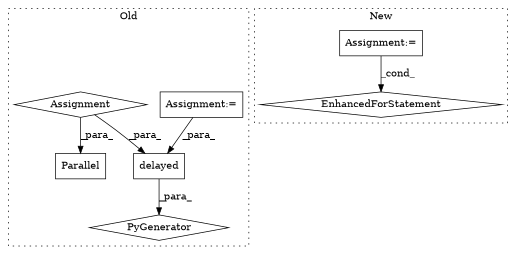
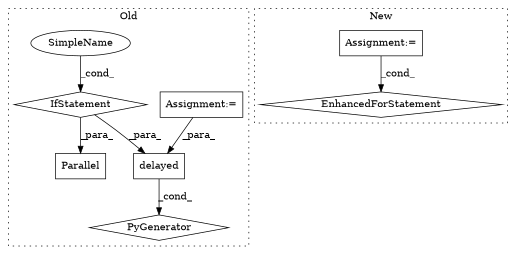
none -> (81, 43)
(81, 105) -> (81, 105)
(175, 197) -> (175, 197)
